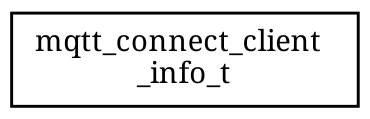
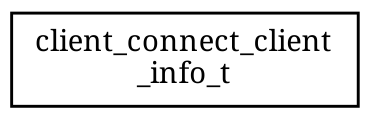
(185, 60) -> (185, 60)
